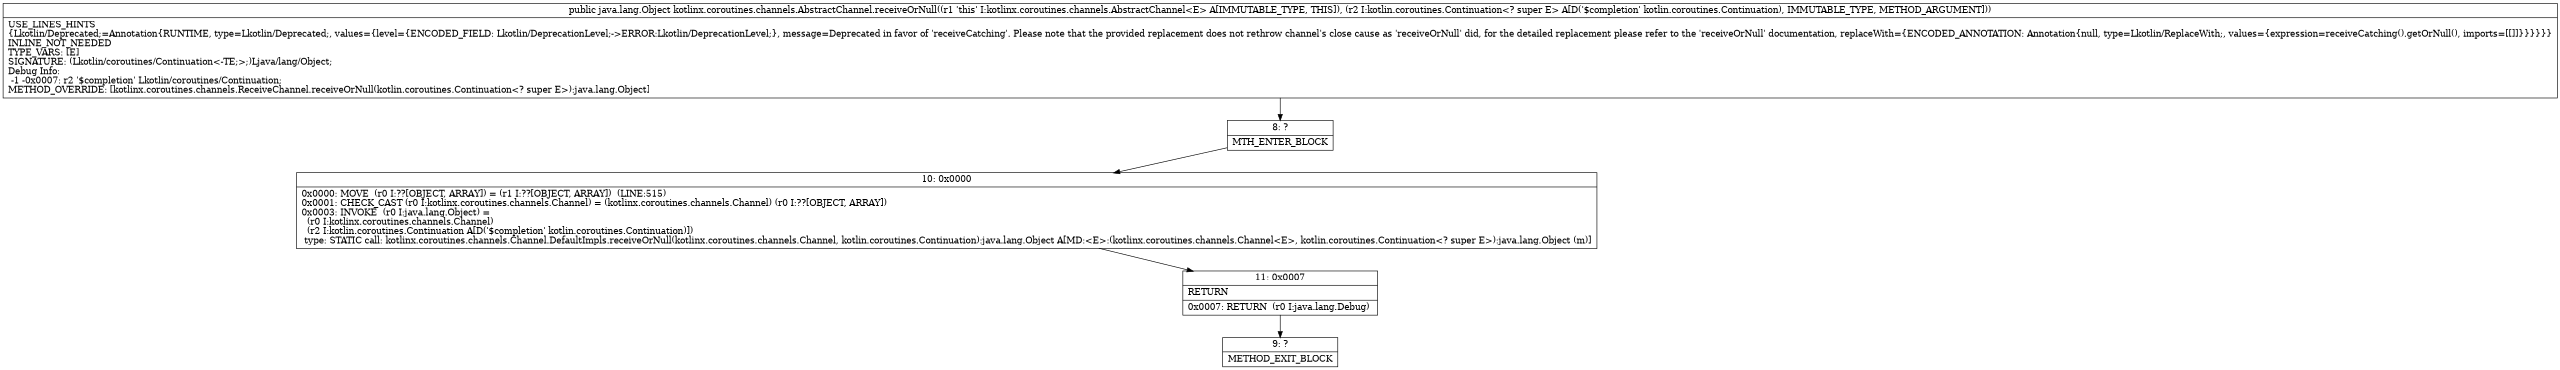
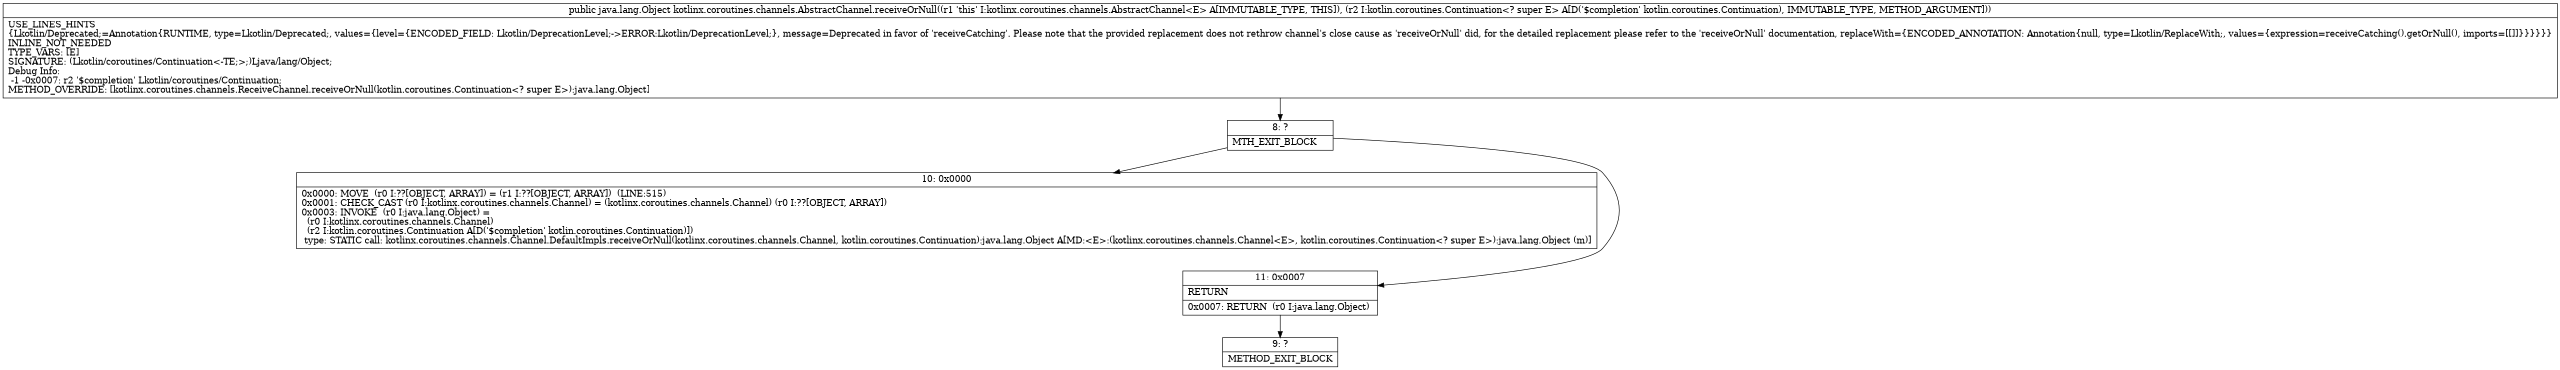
(1280, 142) -> (1275, 142)
(1143, 259) -> (1612, 187)
(1280, 307) -> (1280, 307)
